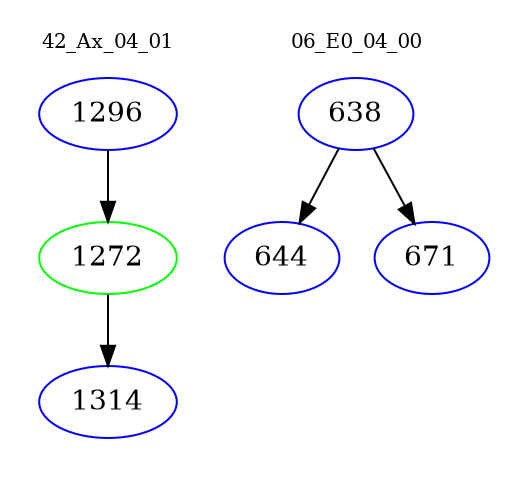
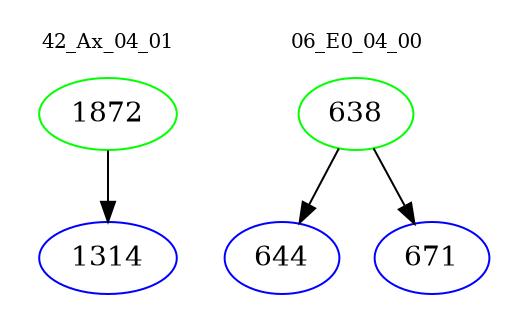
(108, 114) -> none
(356, 114) -> (356, 114)
(108, 258) -> (108, 114)
